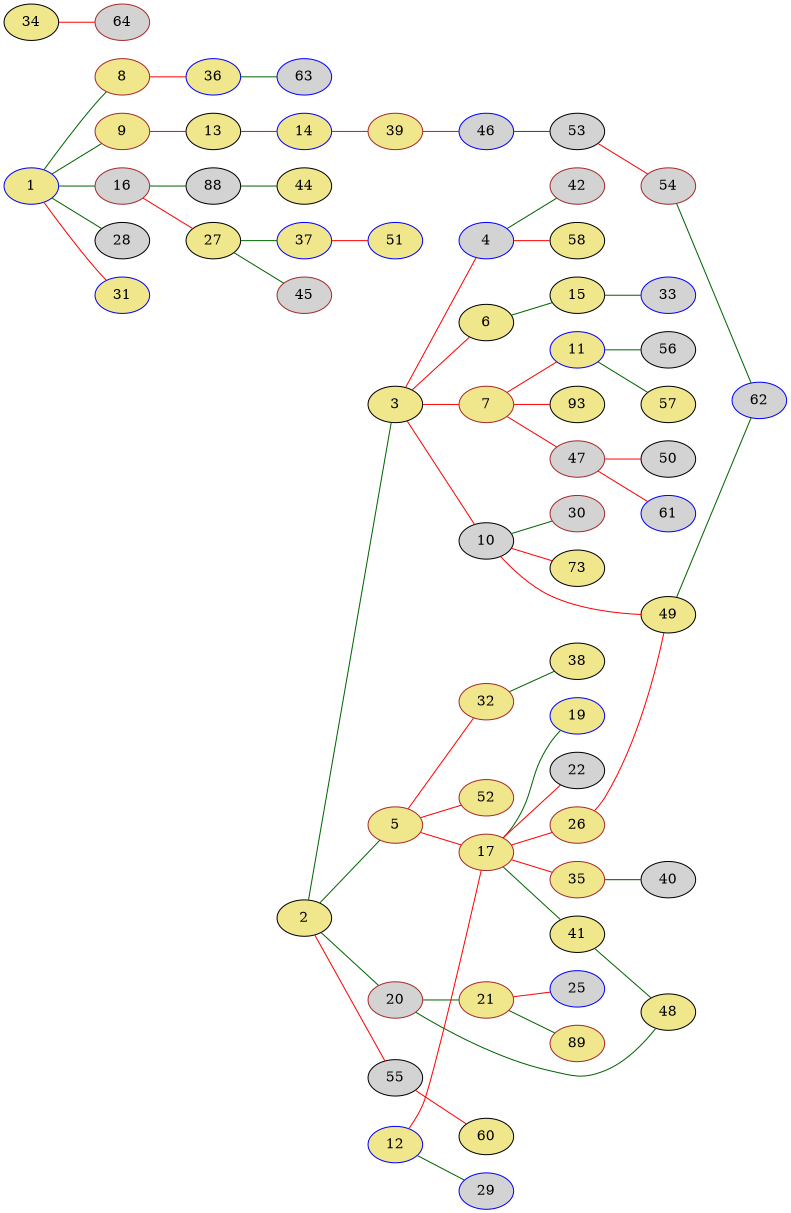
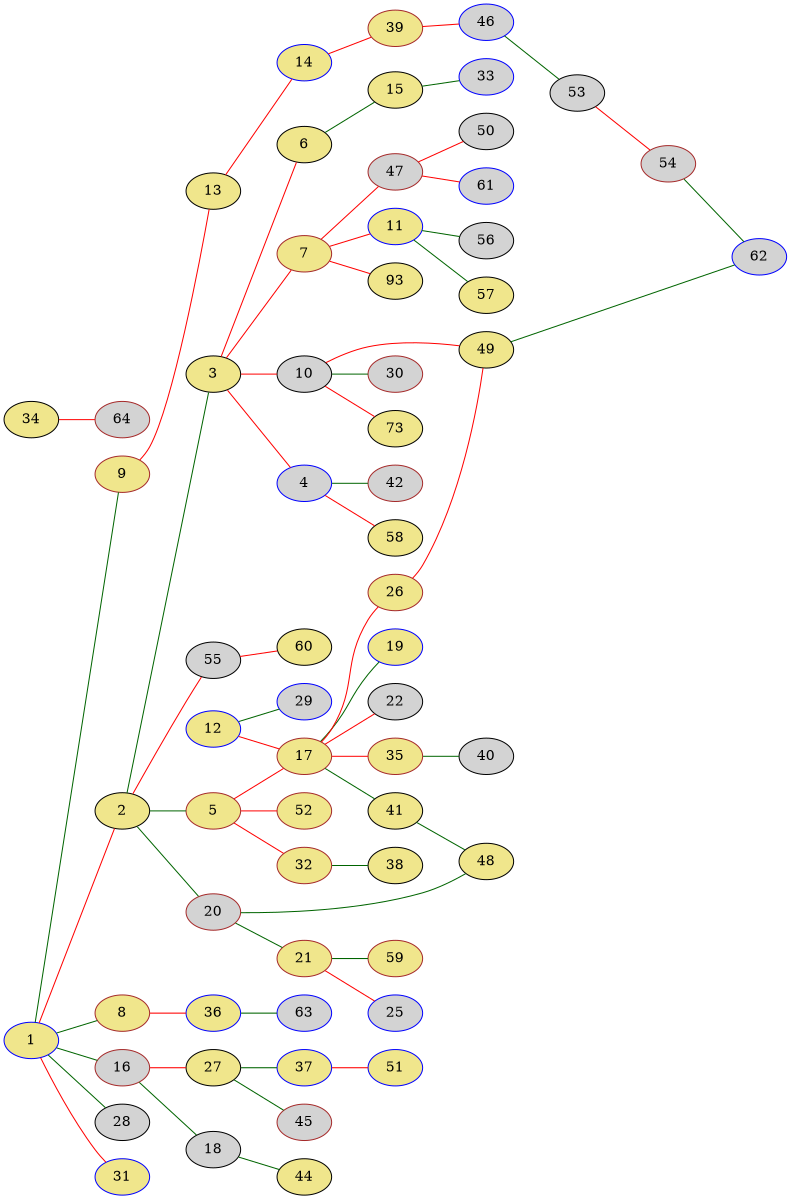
(213, 186) -> (213, 1150)
none -> (77, 926)
(577, 1043) -> (395, 959)
